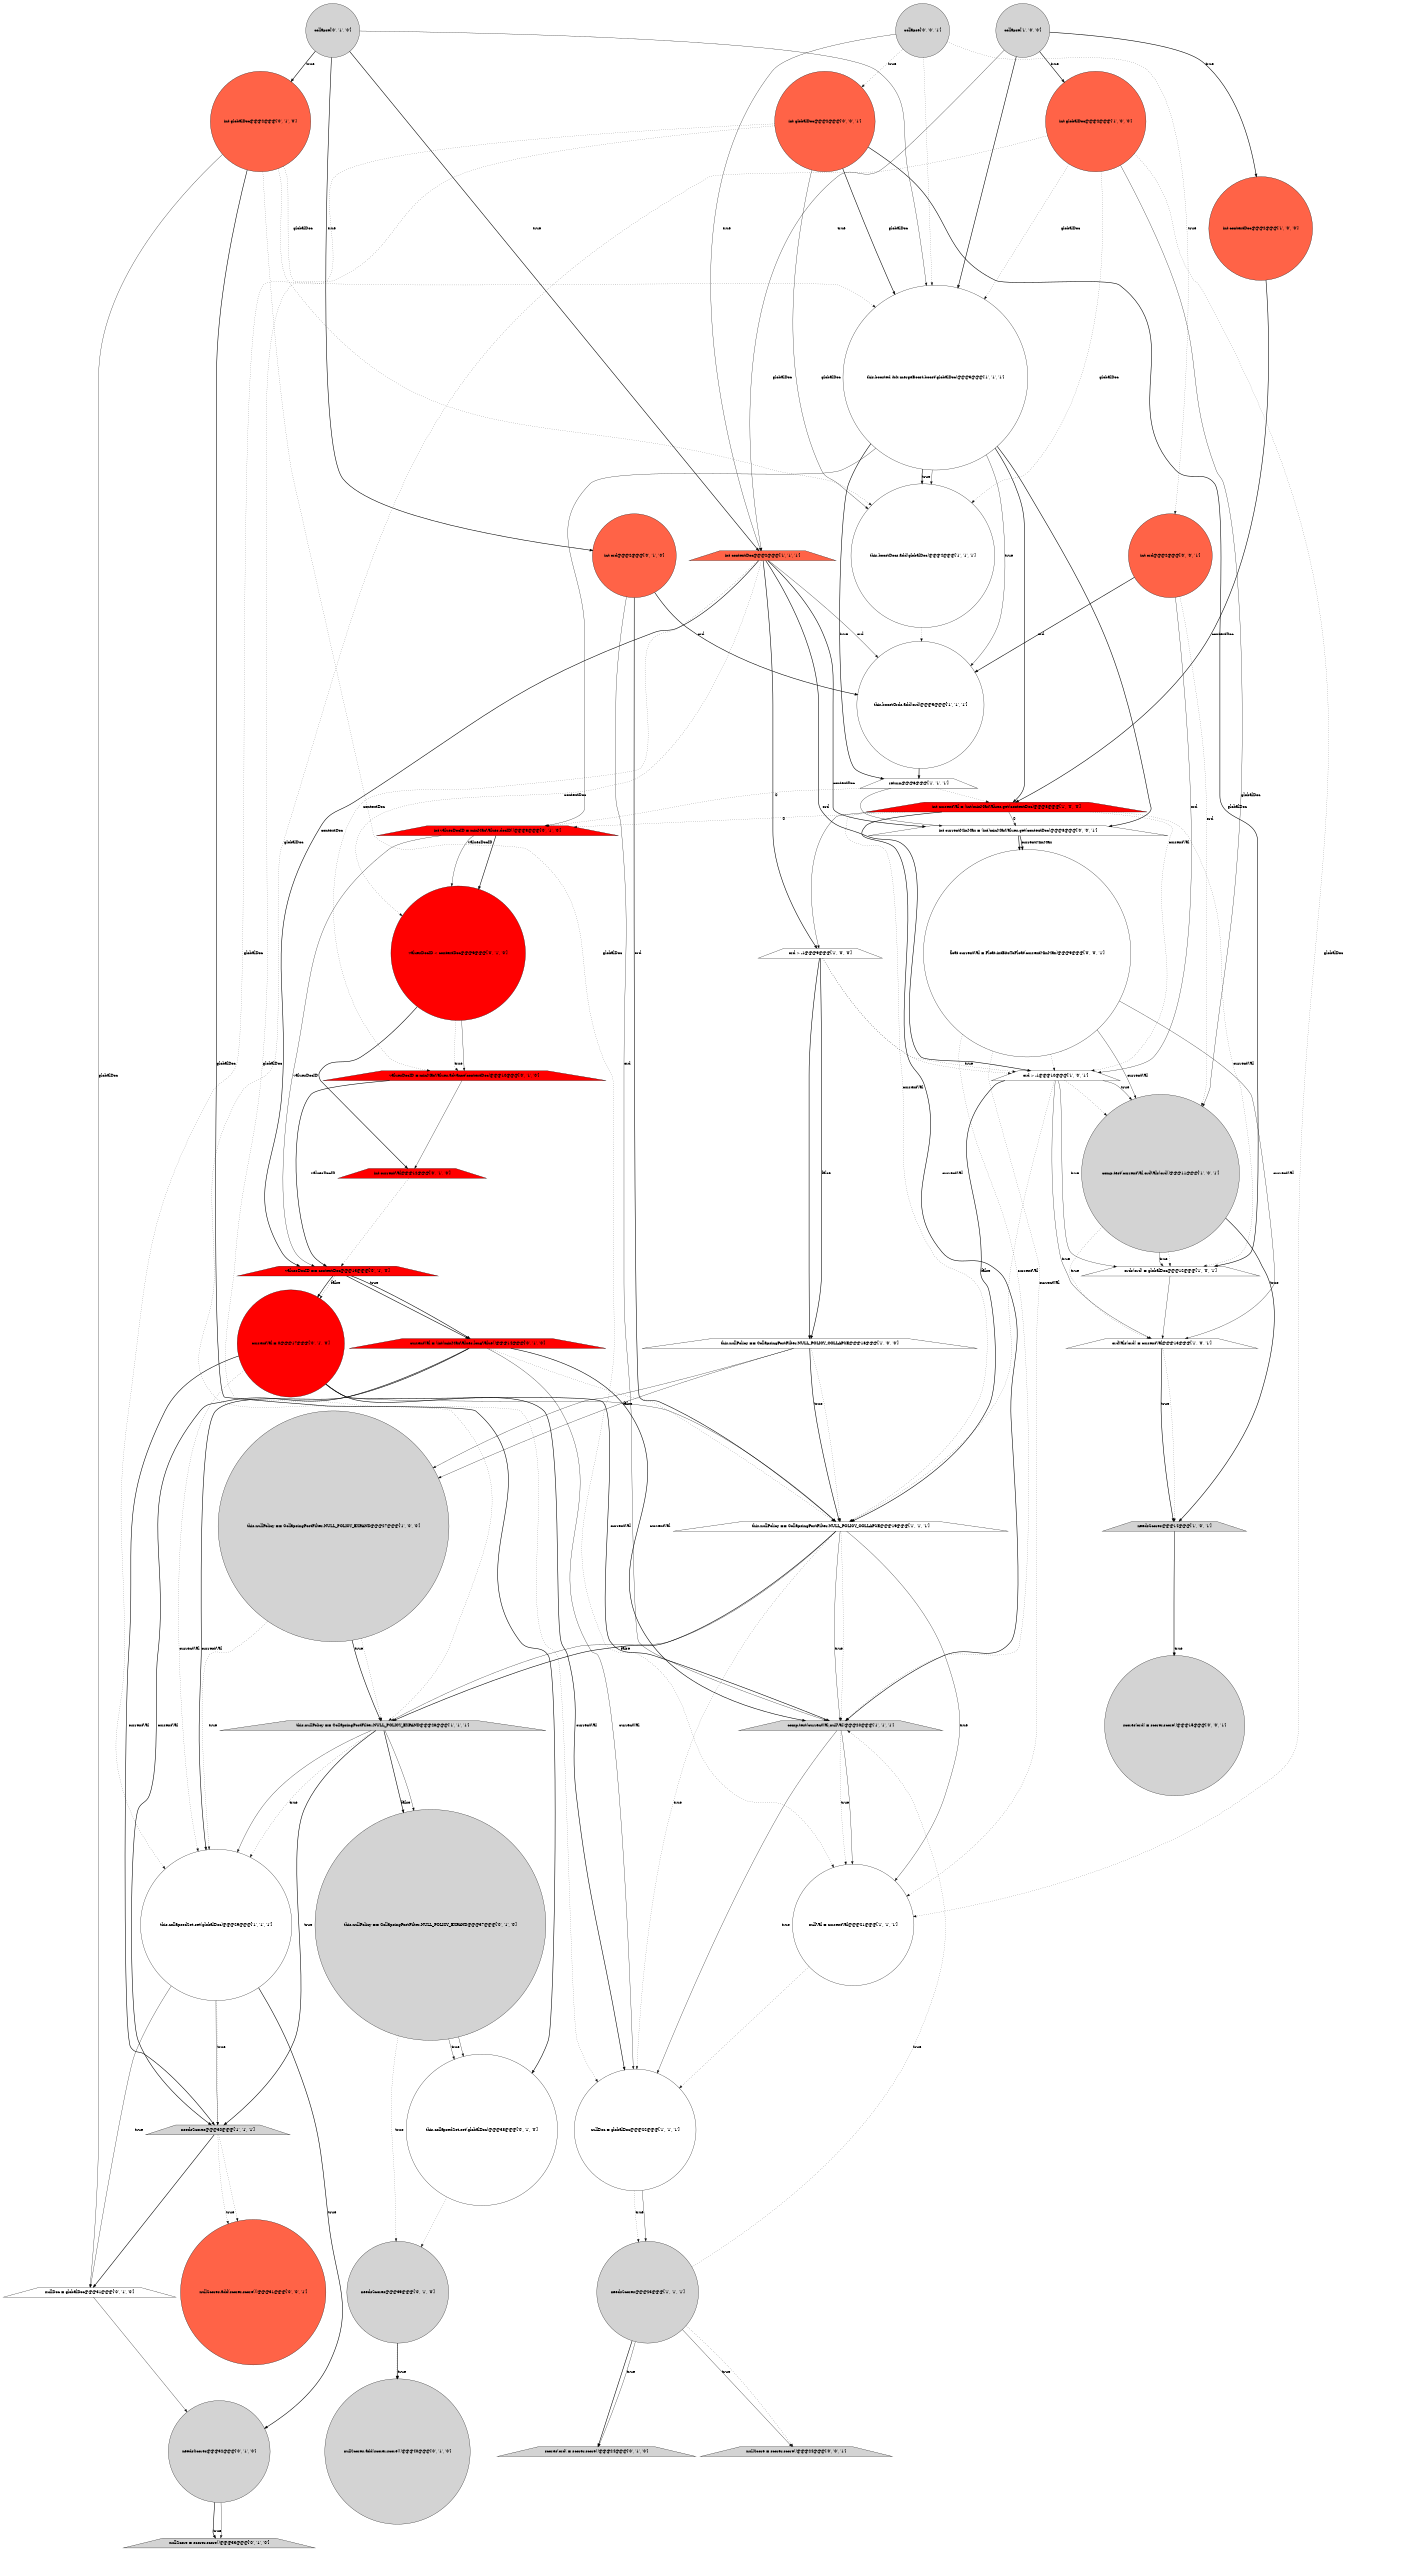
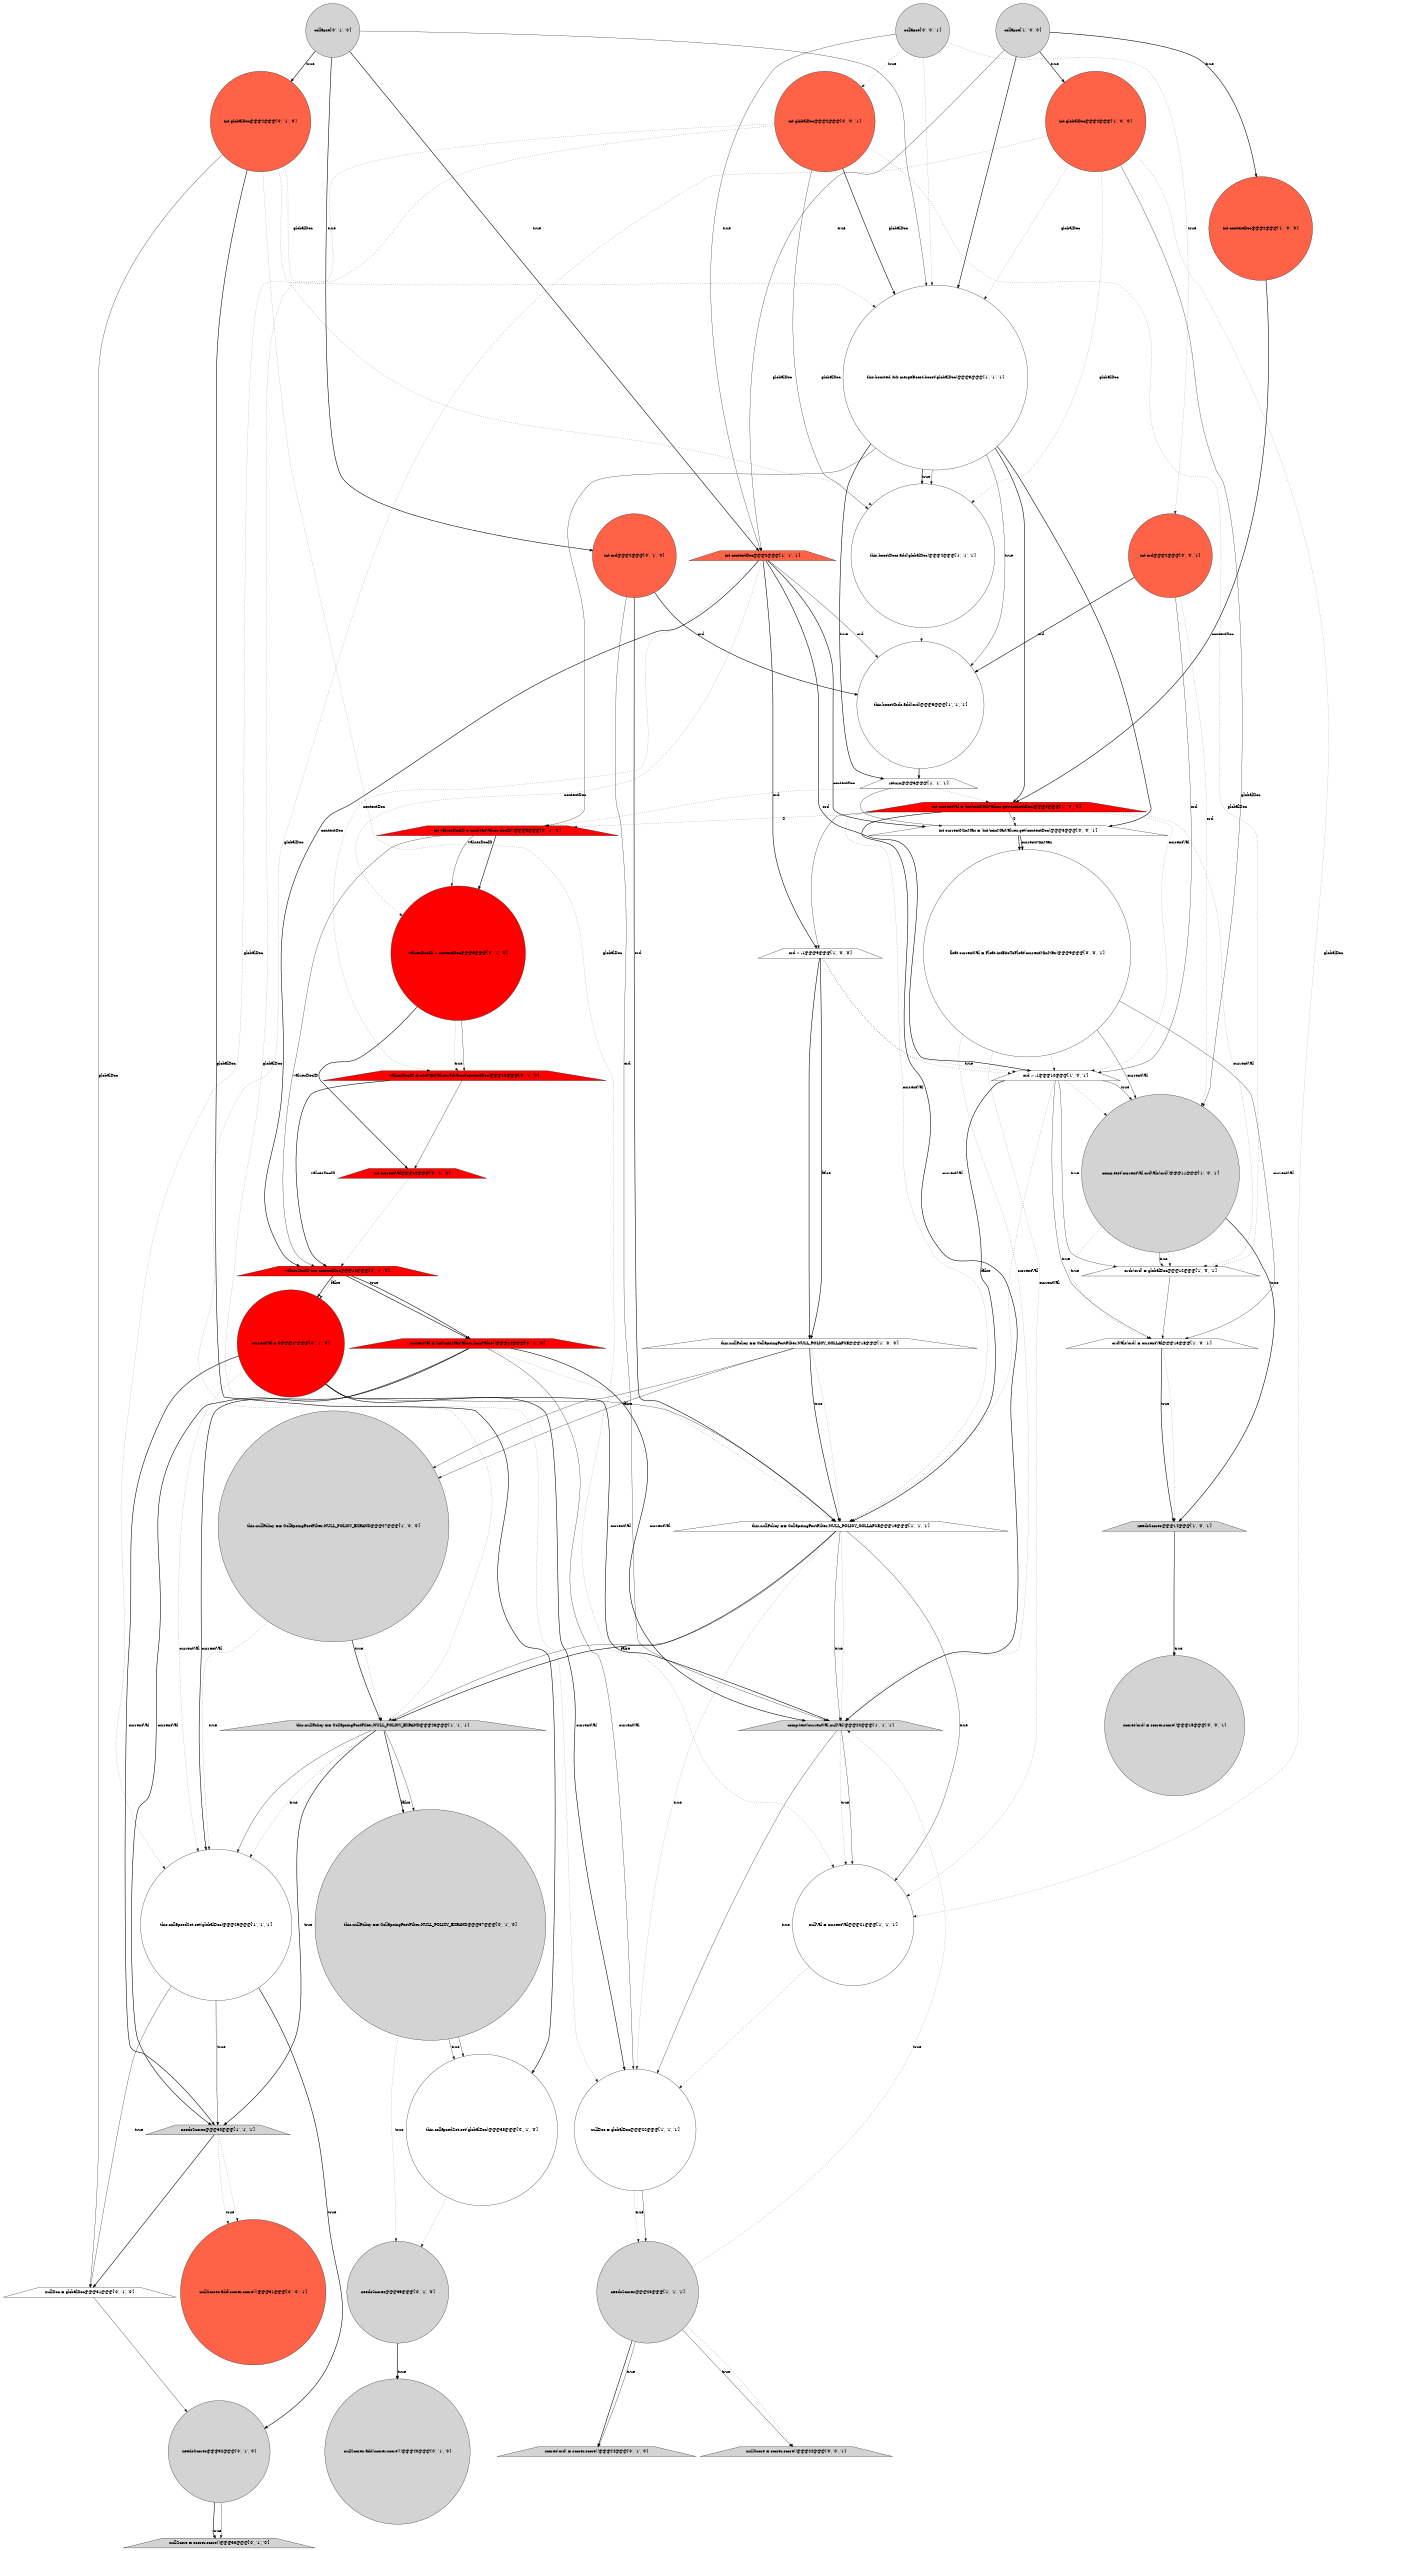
(1221, 582) -> (1221, 582)
(776, 795) -> (776, 795)
